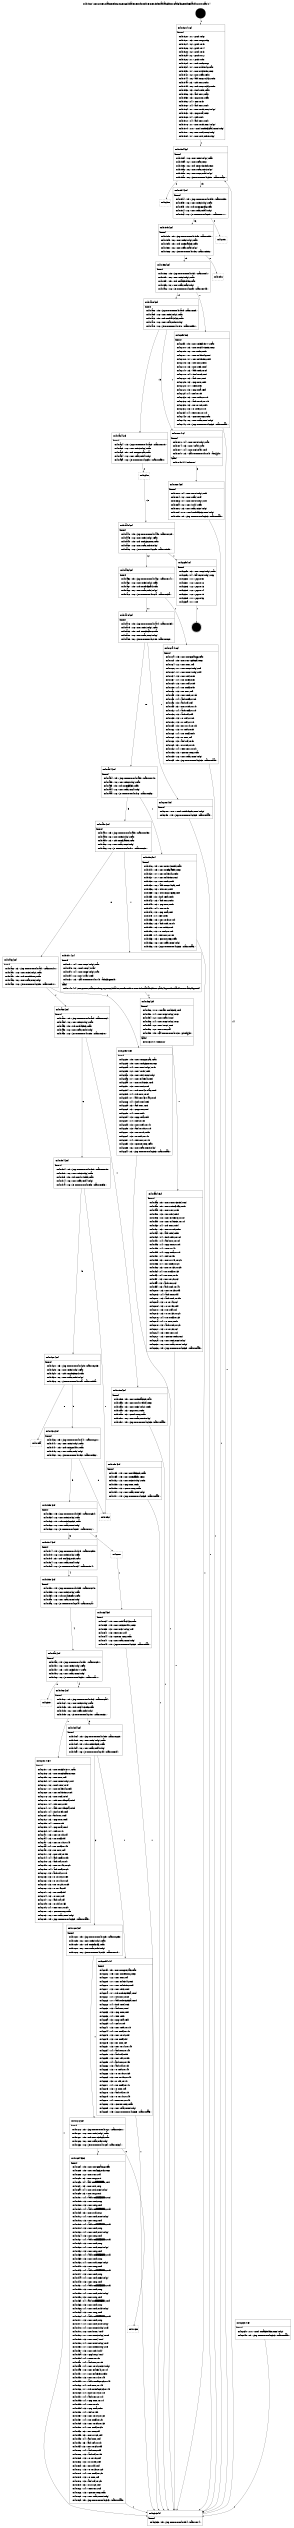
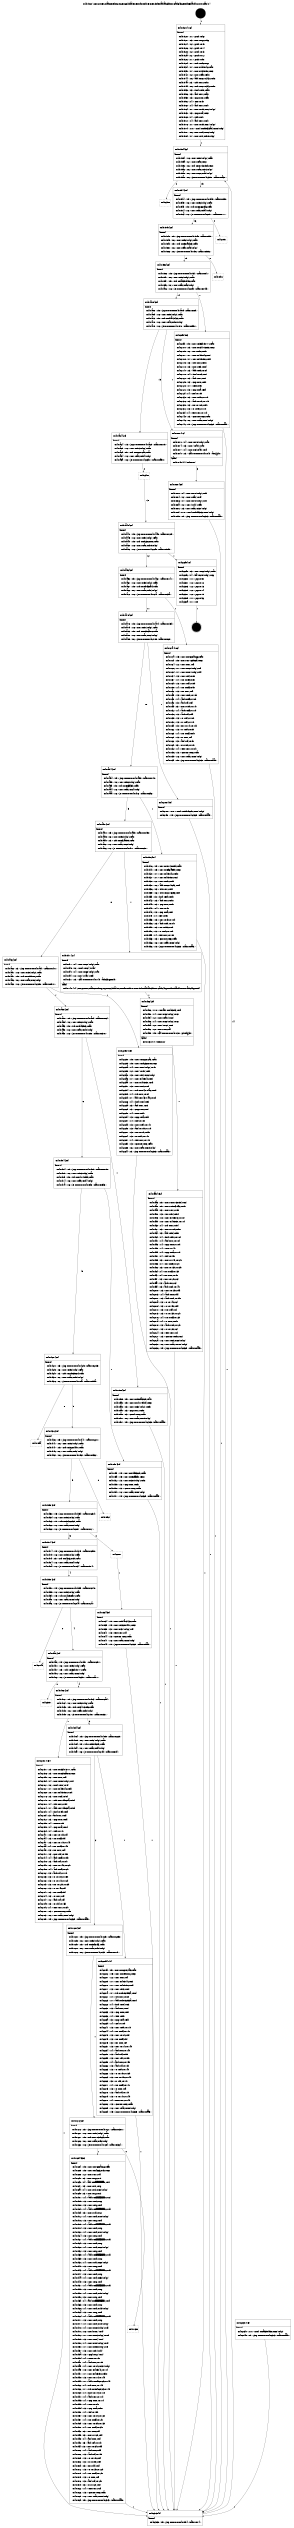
(101, 1350) -> (111, 1325)
none -> (38, 1666)
